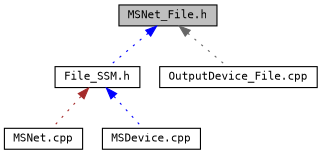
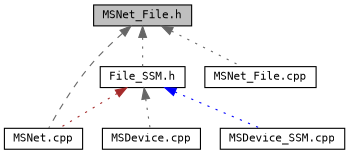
(129, 50) -> (143, 52)
none -> (81, 77)
(238, 77) -> (260, 77)
(128, 112) -> (148, 114)
none -> (283, 139)
